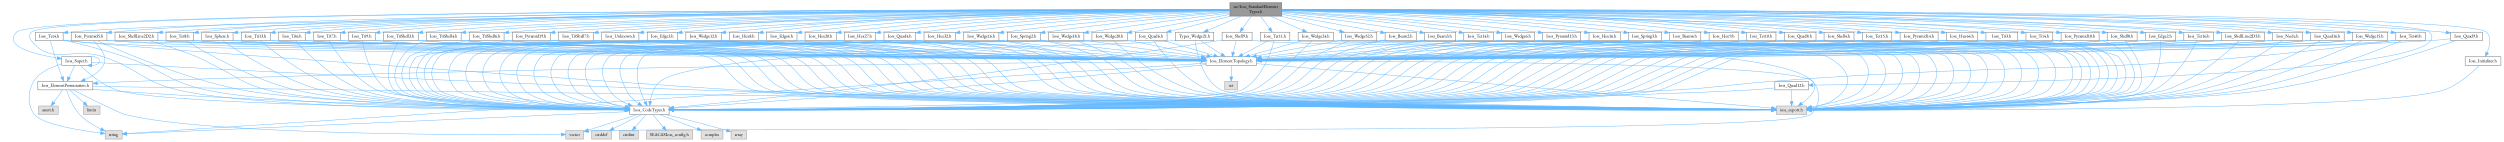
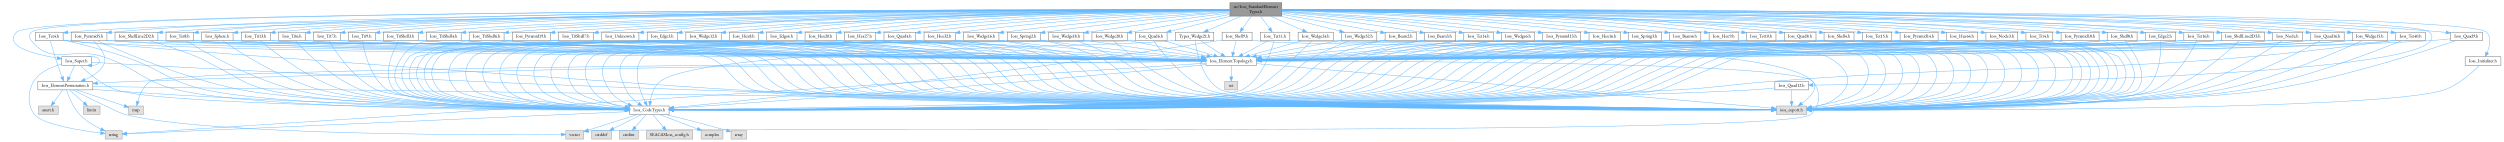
(2002, 36) -> (2002, 36)
none -> (1032, 85)
none -> (136, 110)
